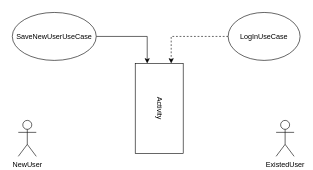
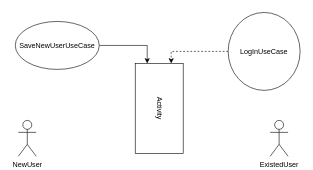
(54, 36) -> (57, 45)
(264, 36) -> (264, 51)
(285, 138) -> (279, 138)
